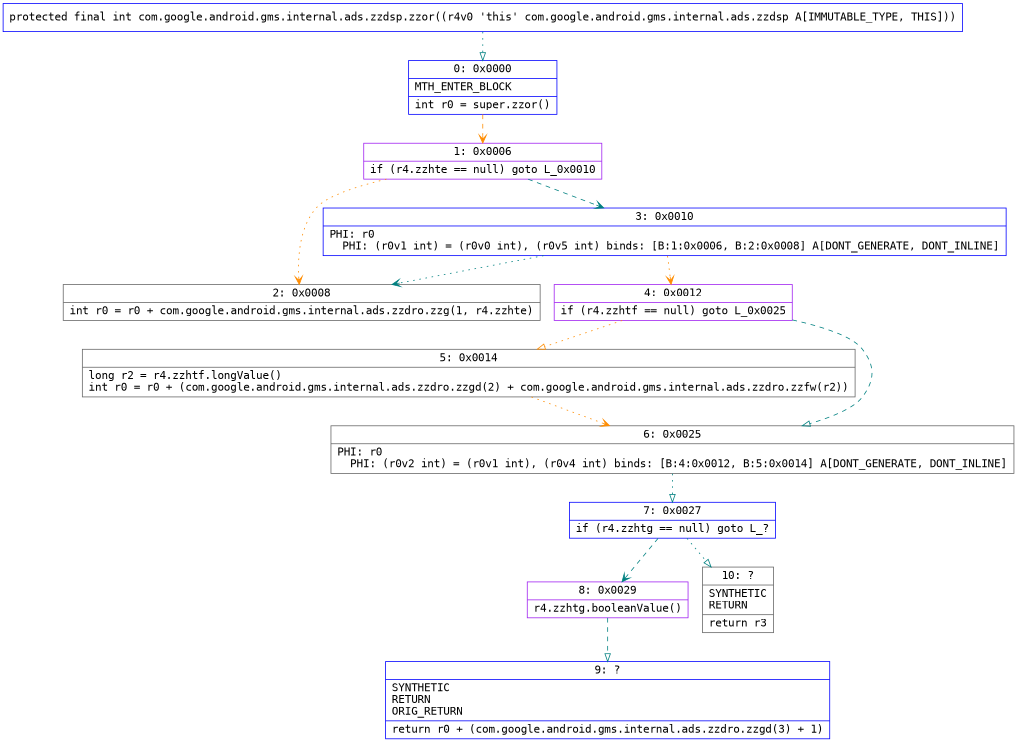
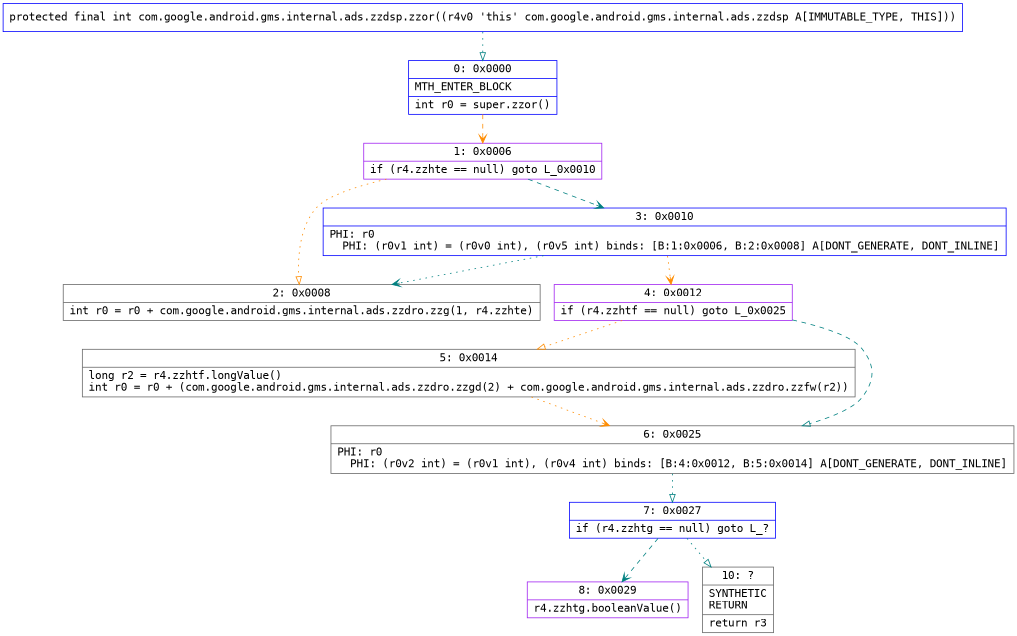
(318, 207) -> (318, 207)
(608, 700) -> none
